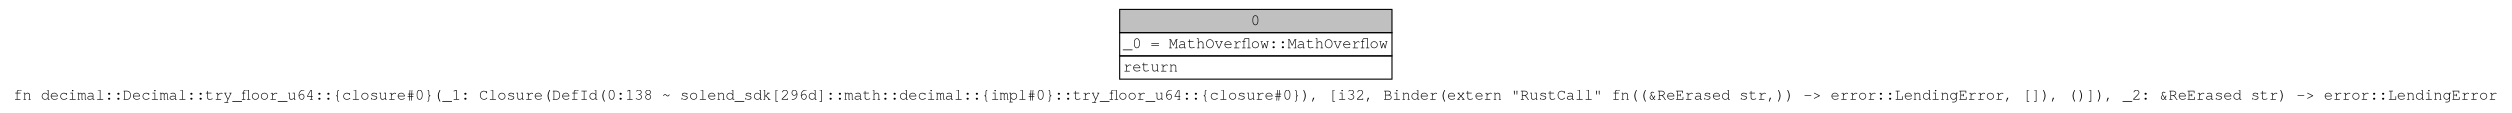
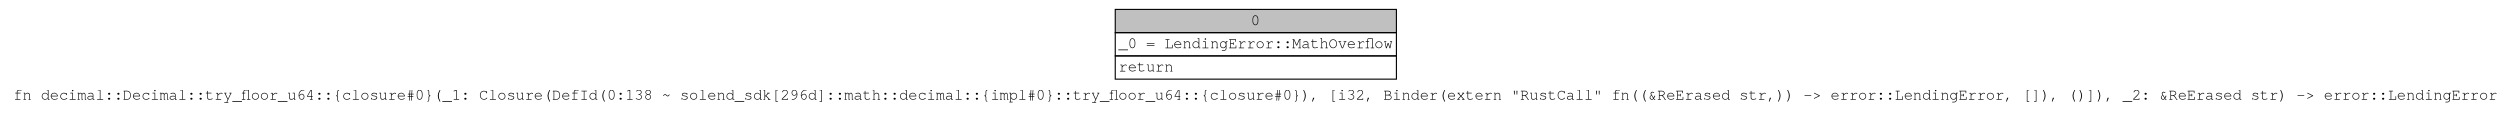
(1256, 44) -> (1256, 44)
